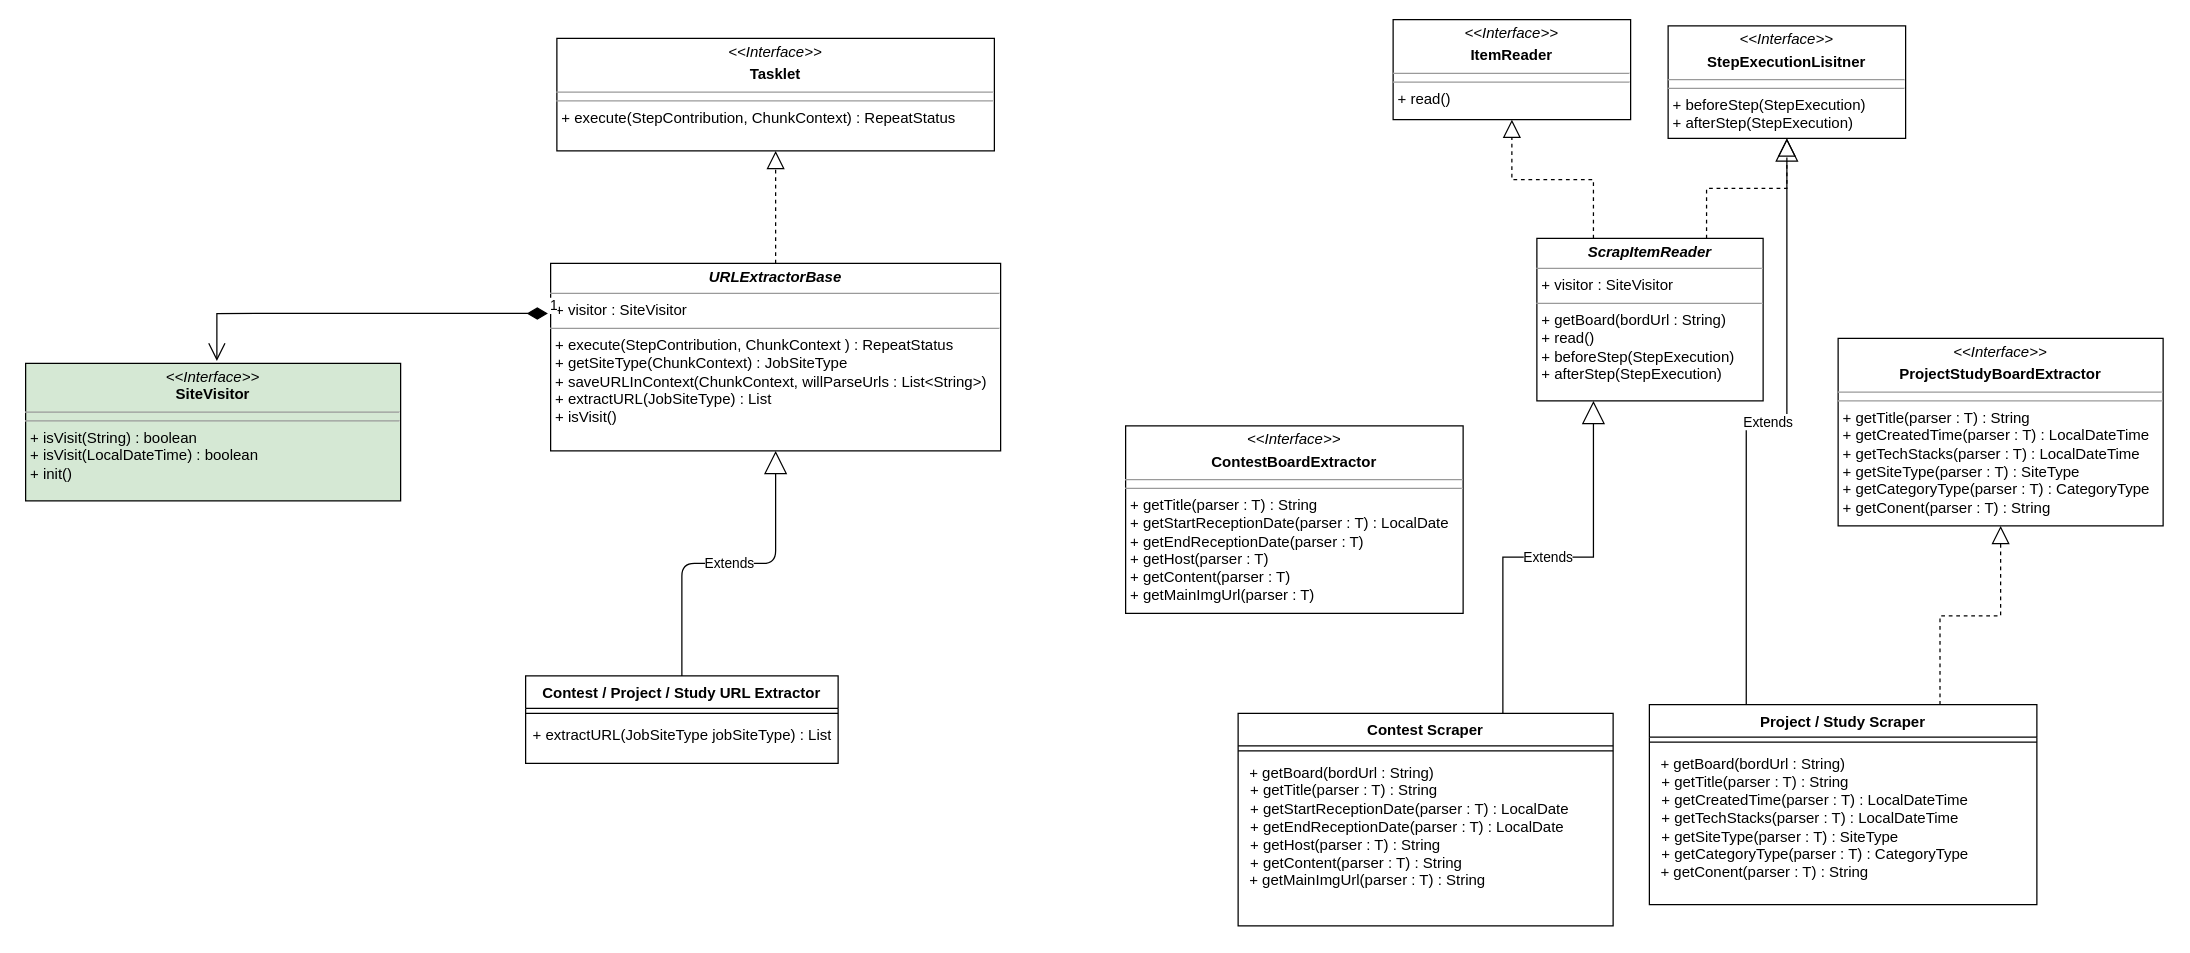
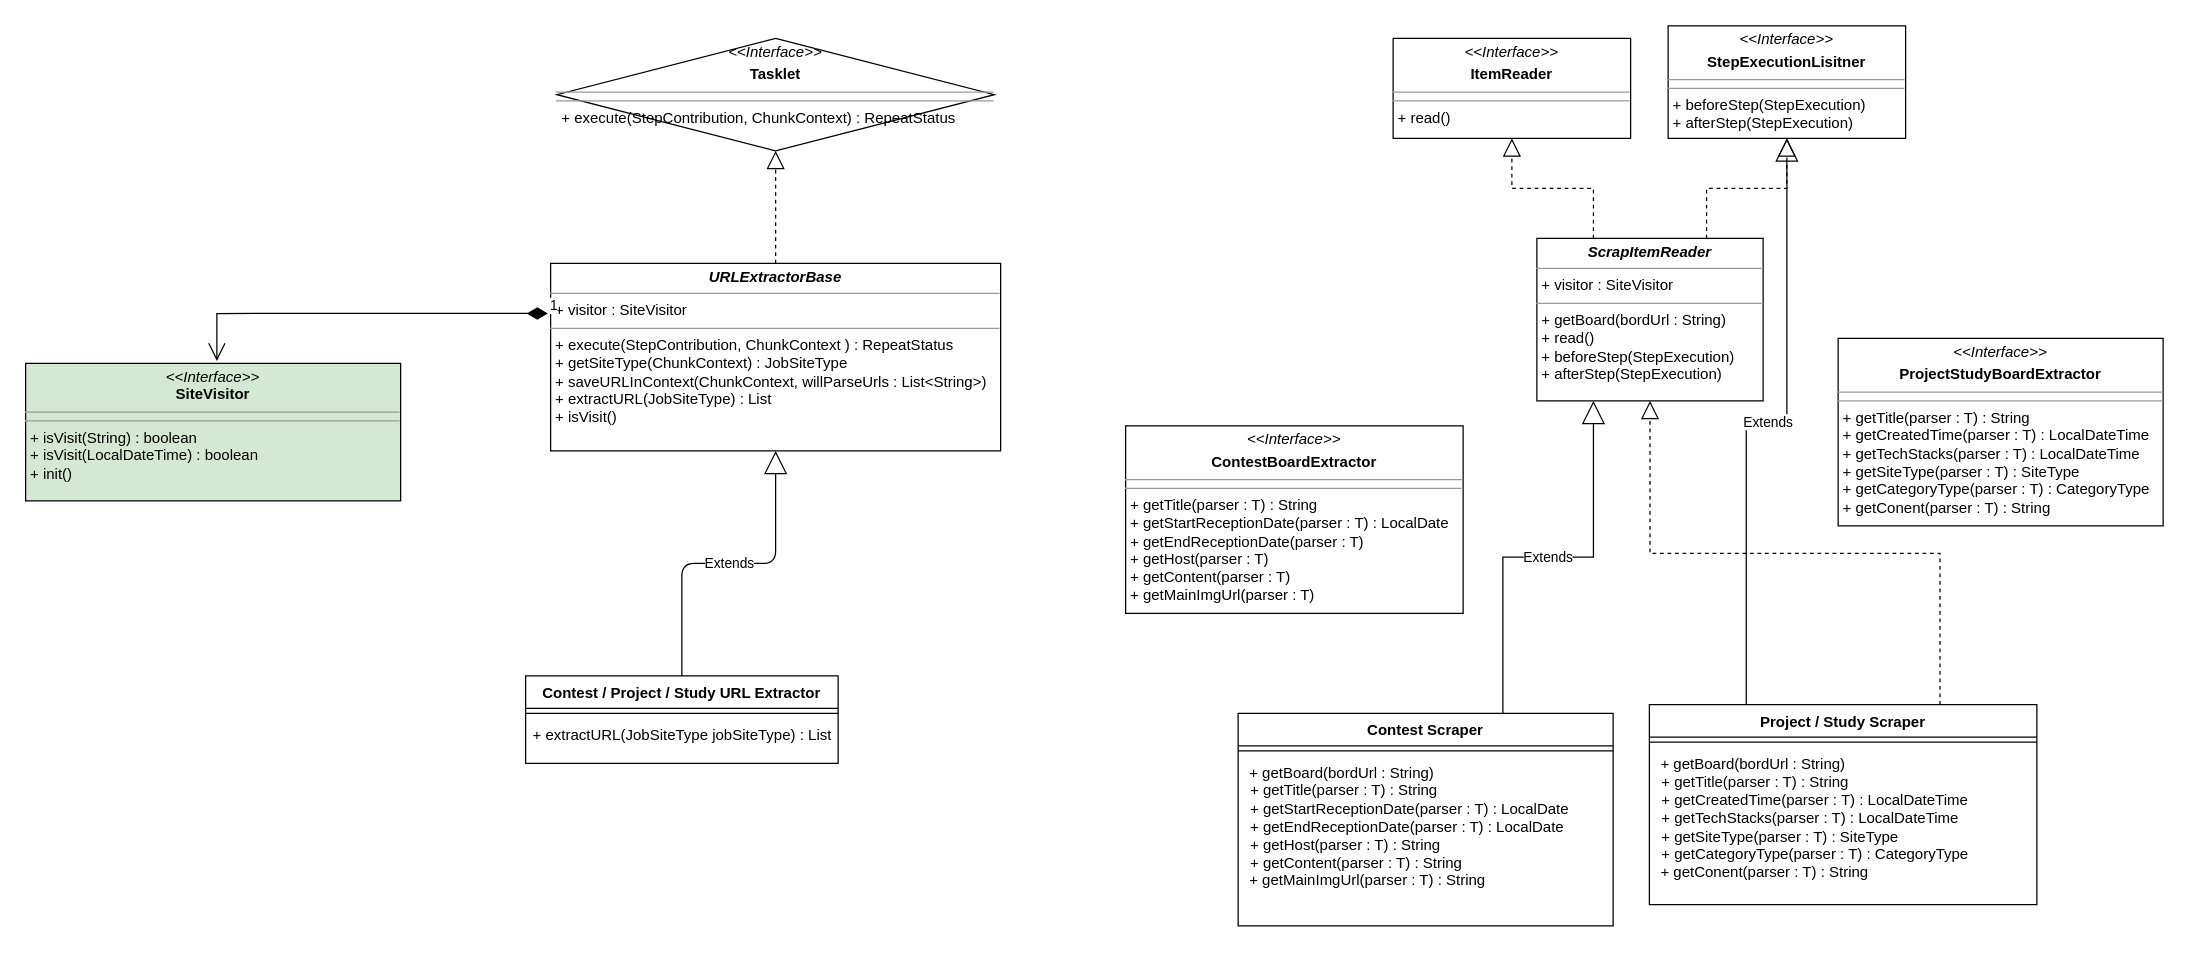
(1512, 69) -> (1512, 88)
(776, 94) -> (776, 94)
(2001, 611) -> (1761, 553)
